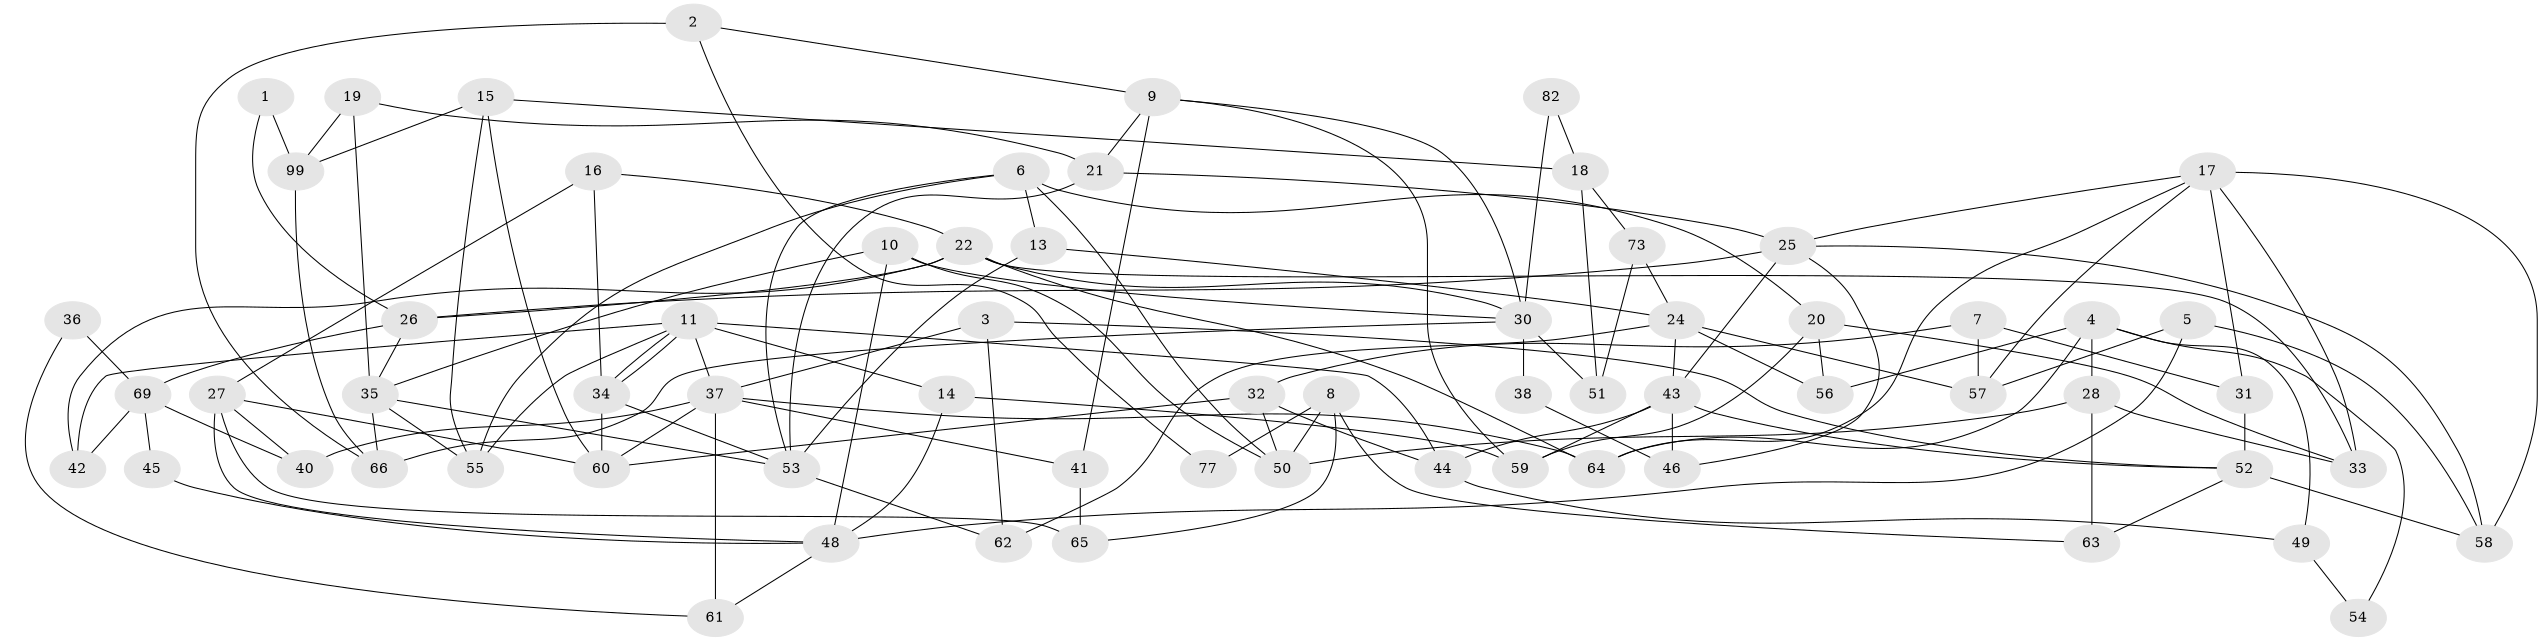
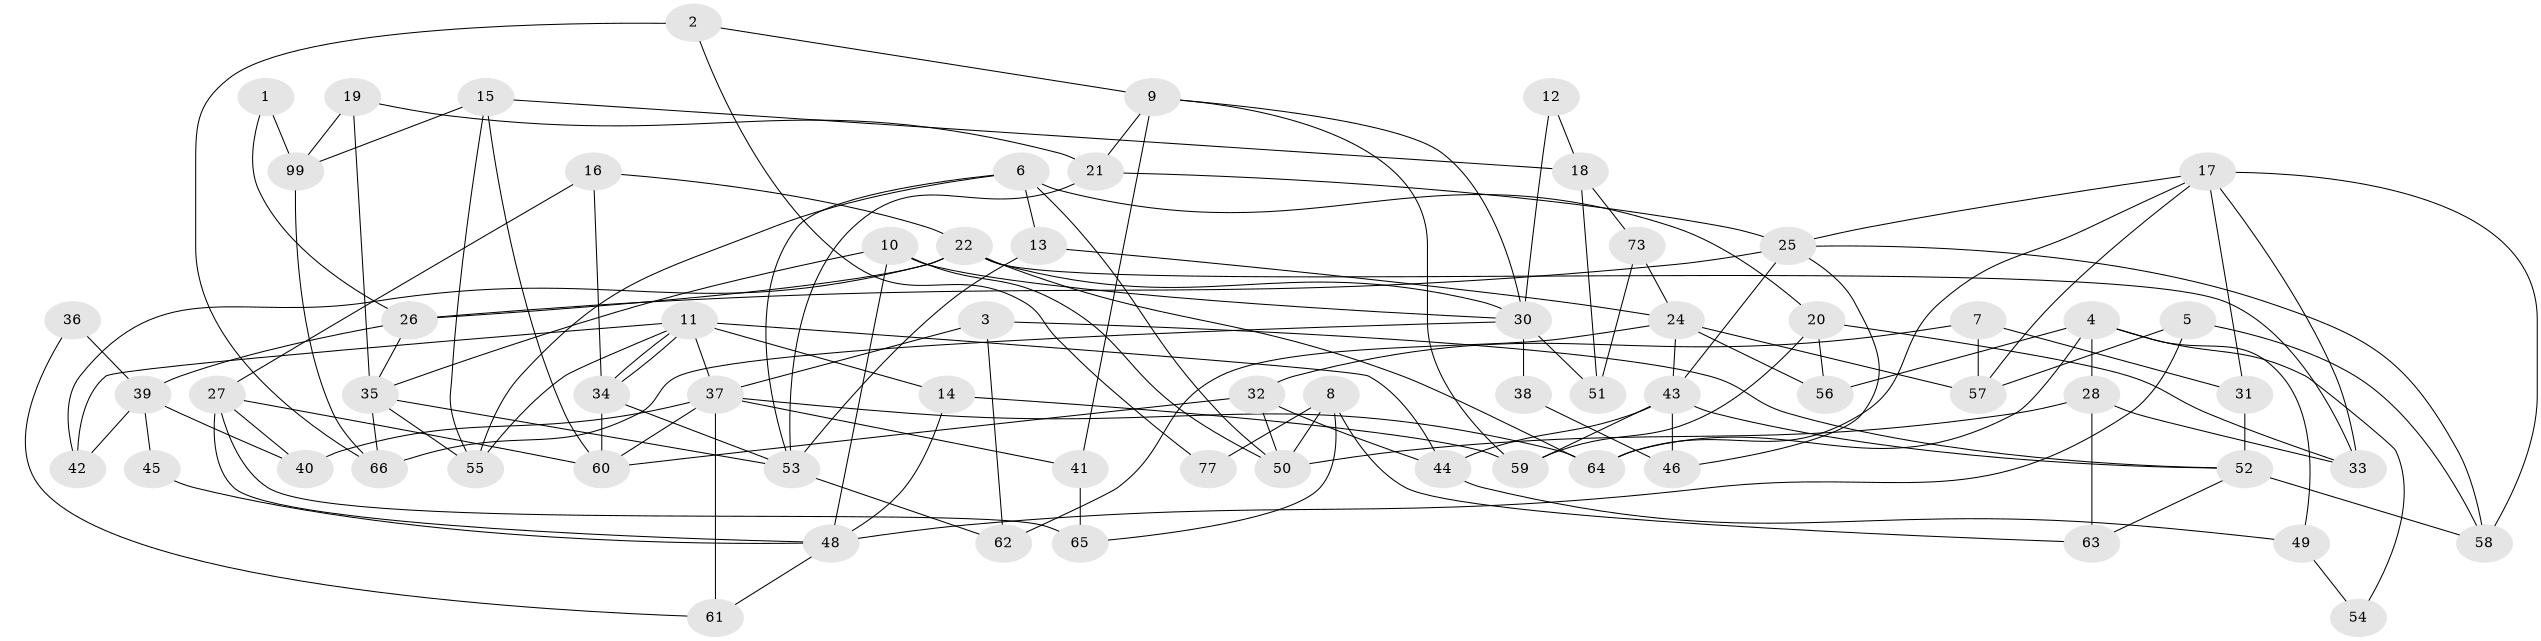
(1551, 97) -> (1551, 97)
(143, 395) -> (143, 395)
